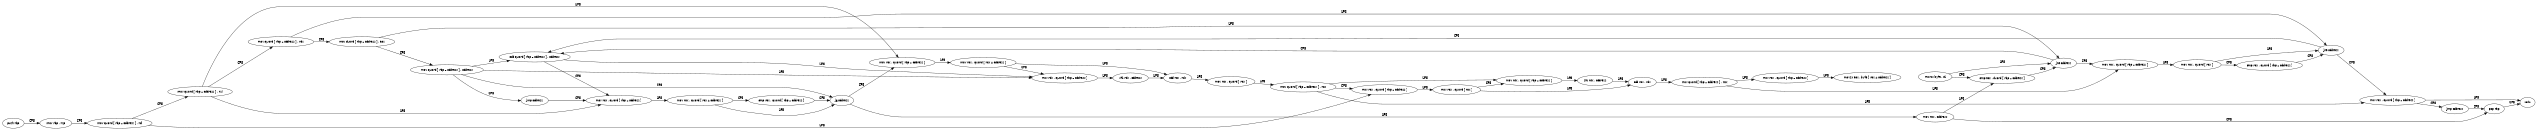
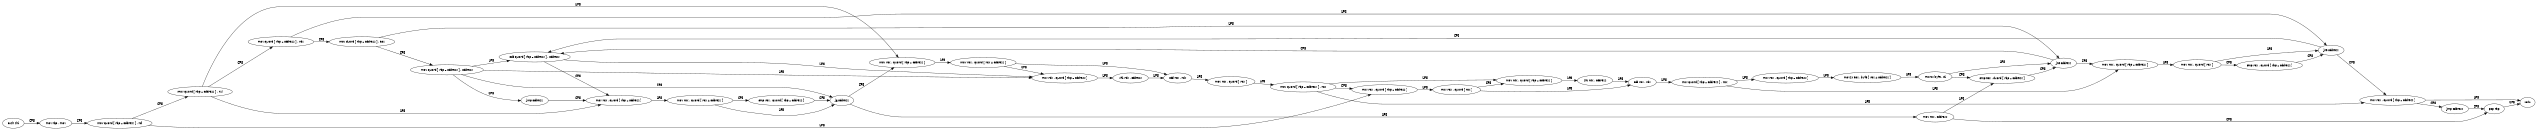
none -> (1908, 77)
(13, 123) -> (13, 123)
(56, 123) -> (56, 123)
